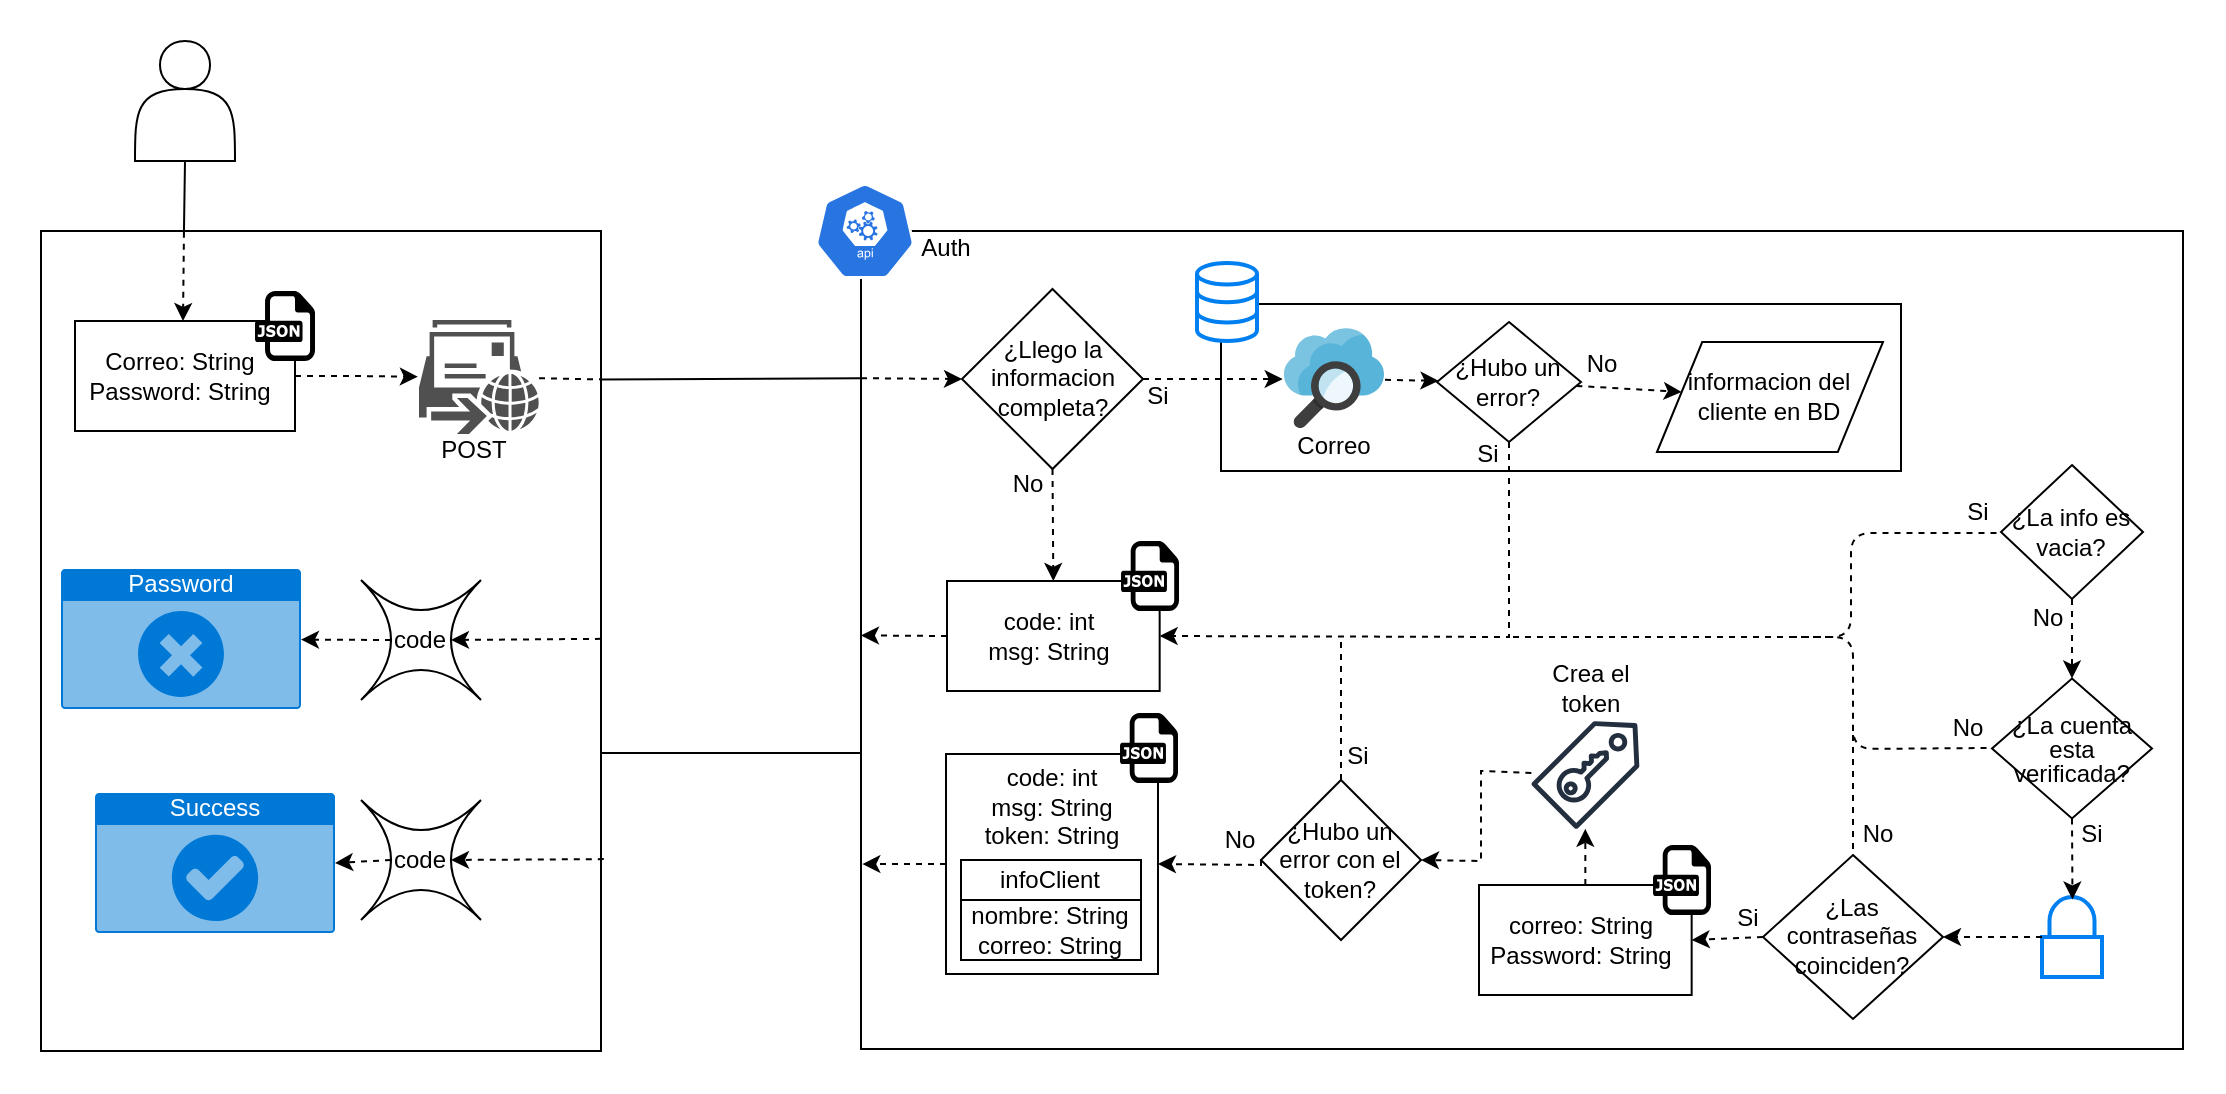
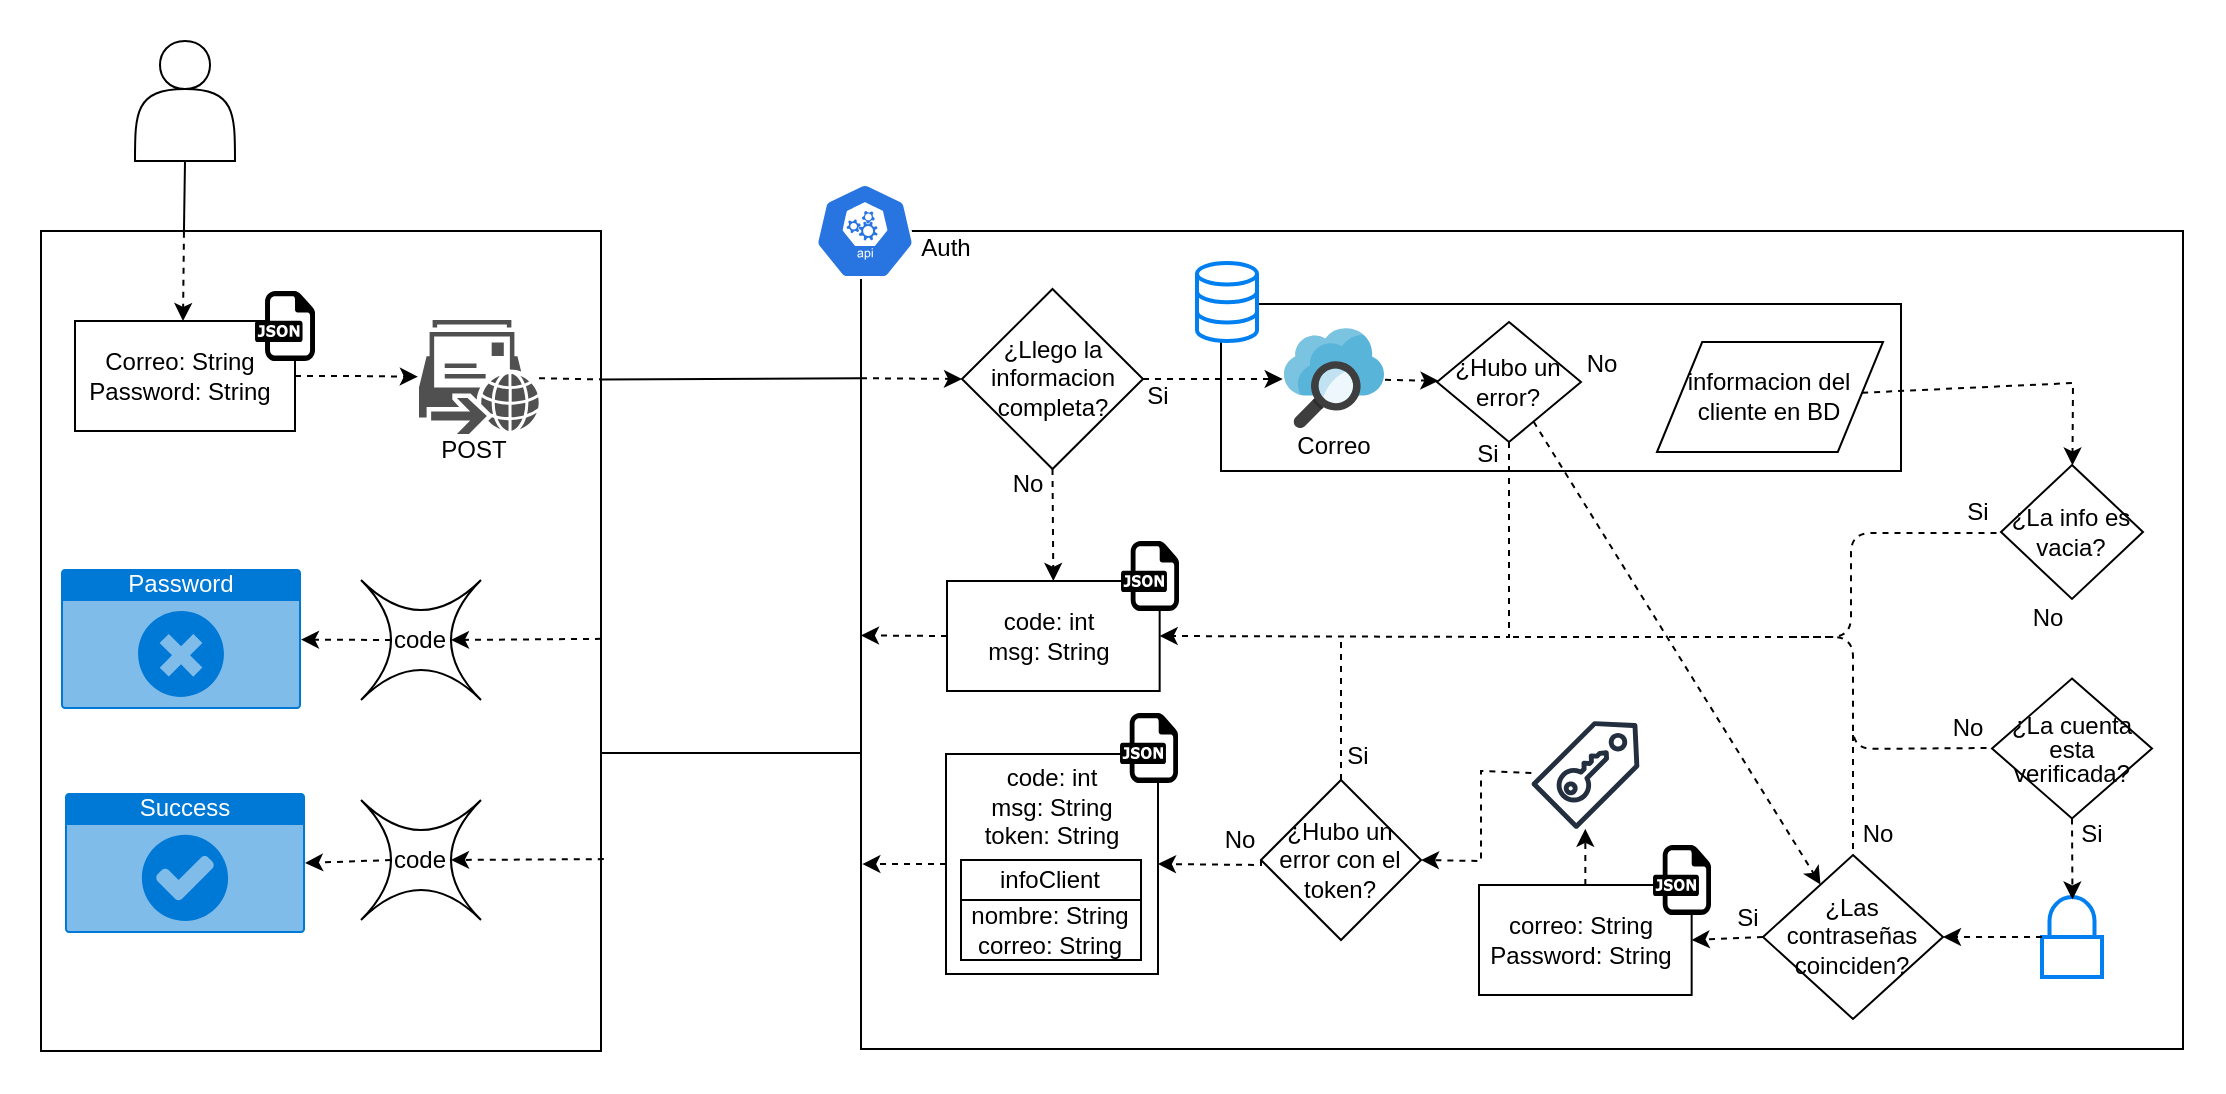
none -> (2001, 386)
(1623, 389) -> (1742, 757)
(2072, 633) -> none
(1591, 689) -> none
(215, 863) -> (185, 863)
